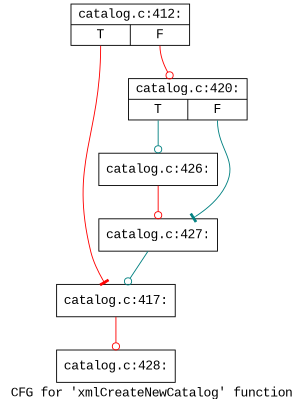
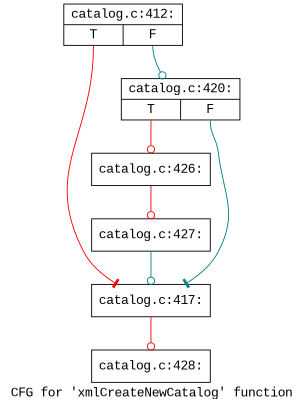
(162, 60) -> (155, 60)
(158, 133) -> (151, 133)
(229, 174) -> (228, 207)
